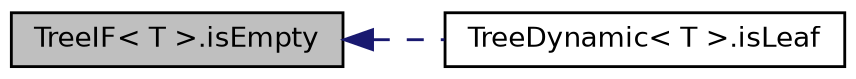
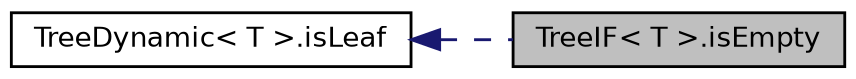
(409, 40) -> (476, 40)
